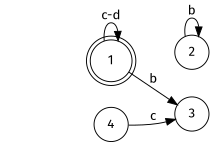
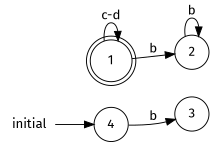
(149, 86) -> (149, 57)
(153, 116) -> (153, 116)
none -> (29, 124)
